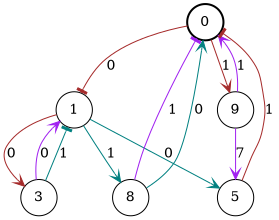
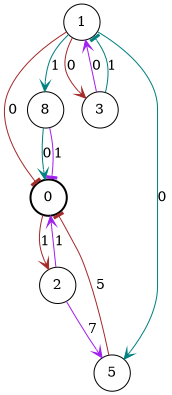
(128, 45) -> (7, 97)
(236, 110) -> (58, 285)
(270, 110) -> (101, 285)
